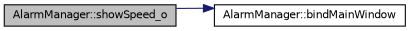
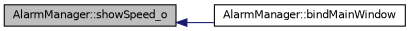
(190, 8) -> (201, 23)
